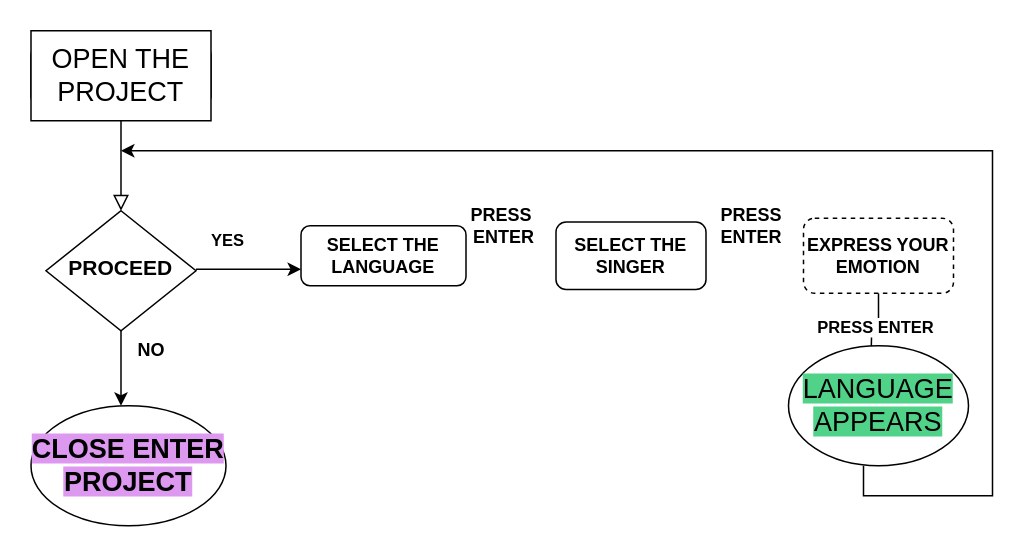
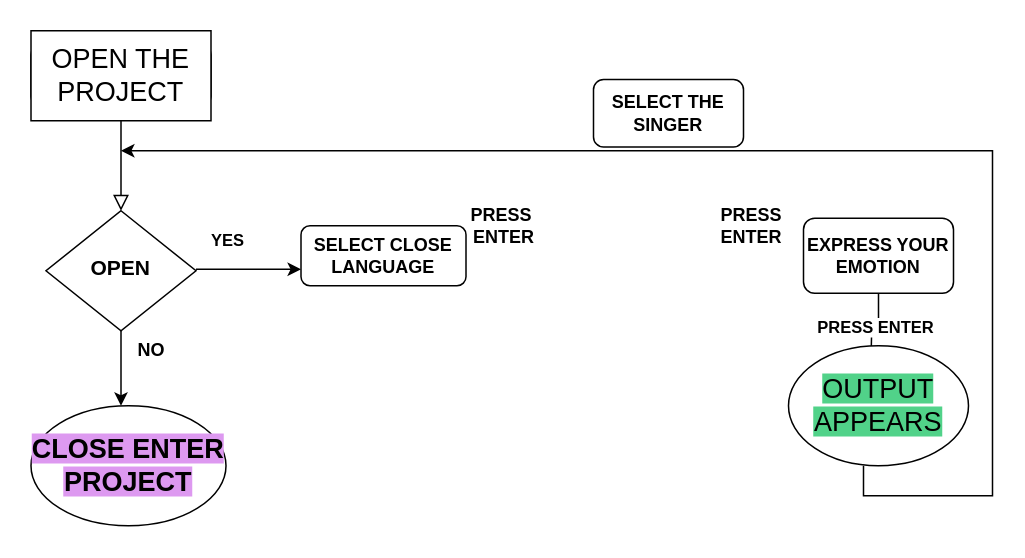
(383, 256) -> (383, 256)
(631, 256) -> (668, 113)
(878, 256) -> (878, 256)
(121, 268) -> (121, 268)
(878, 406) -> (878, 406)
